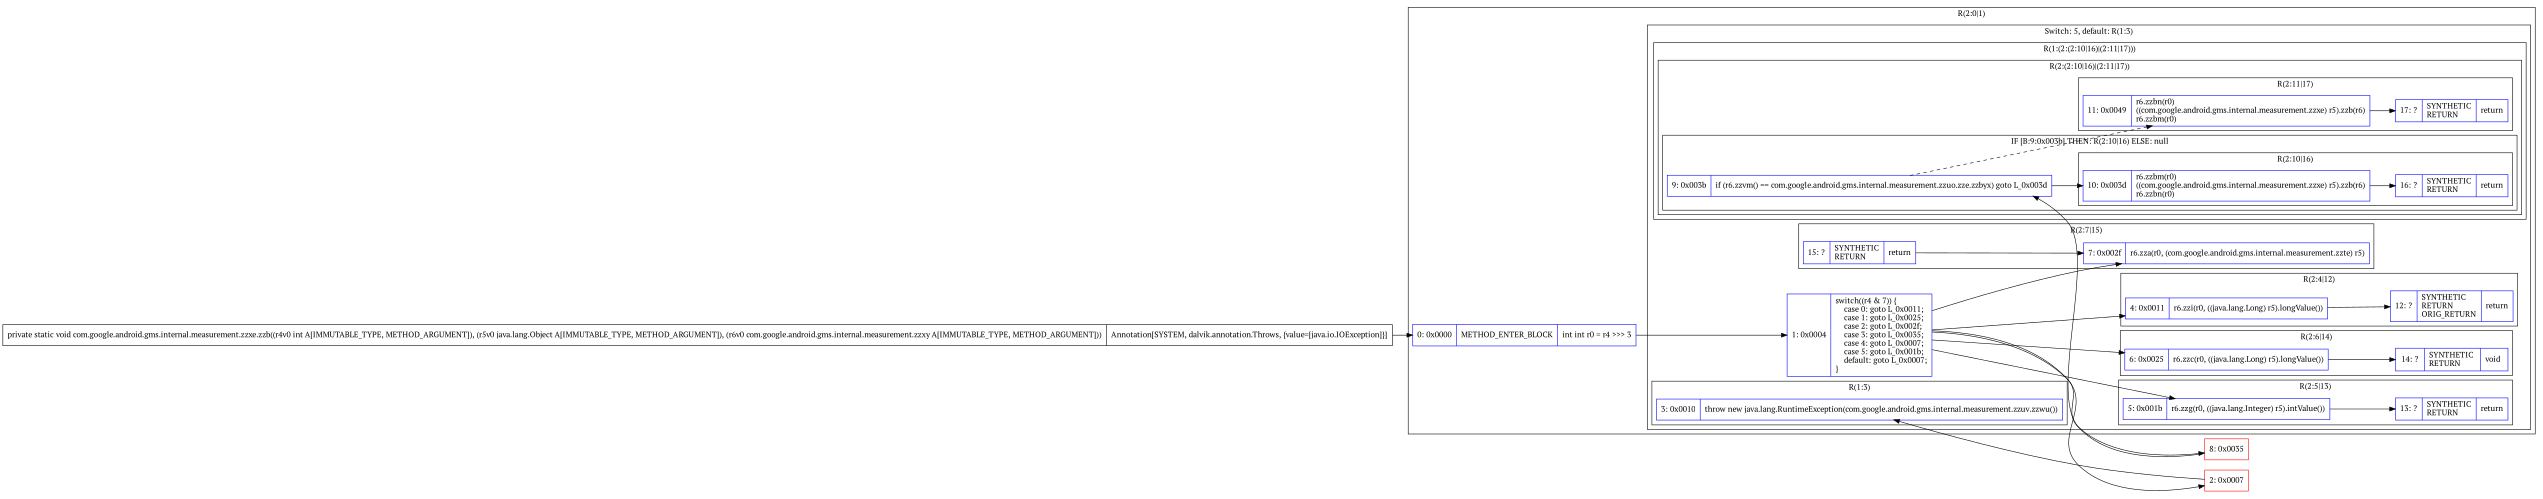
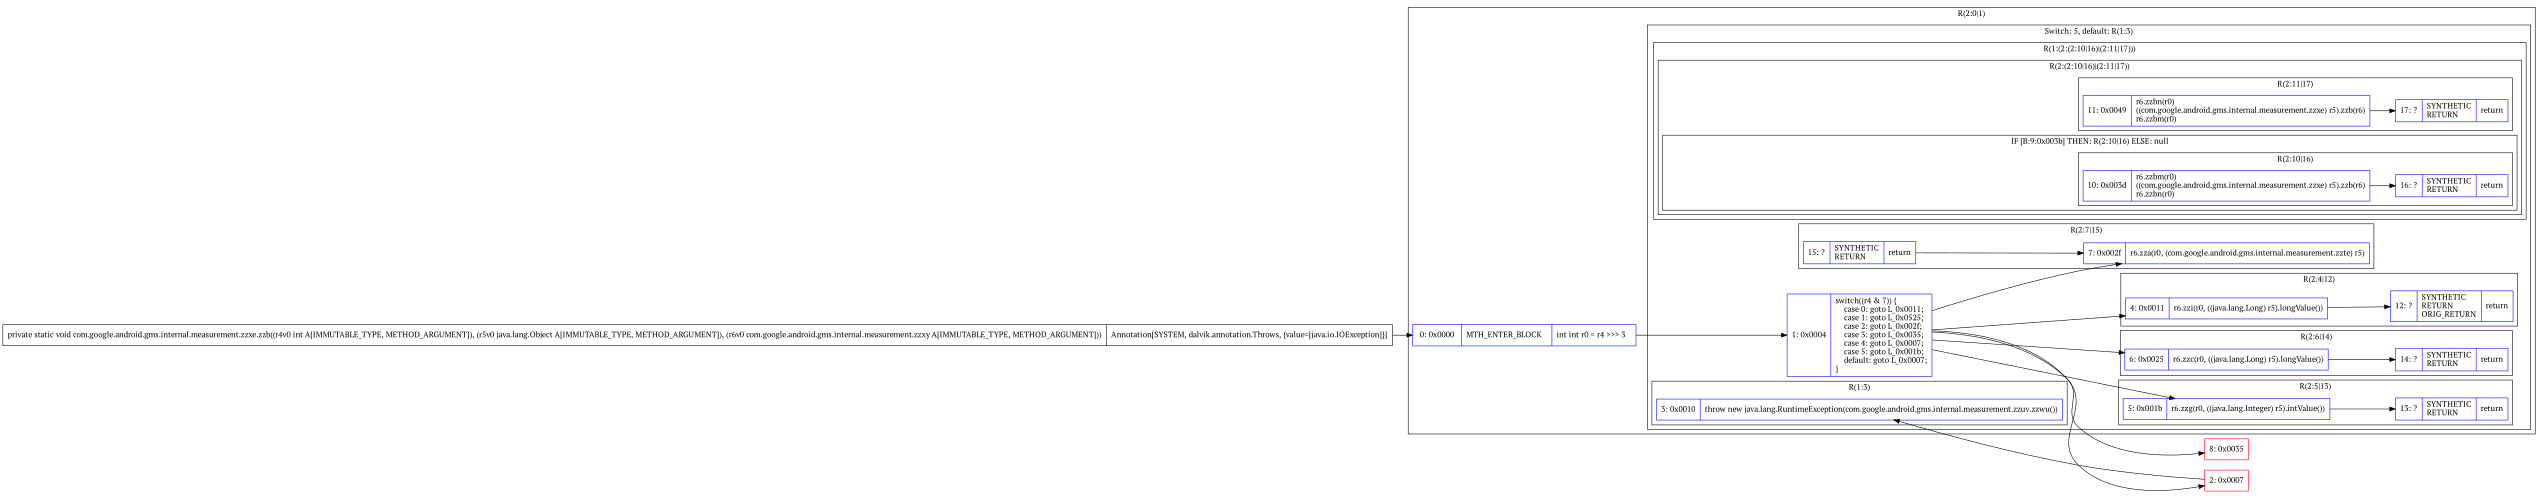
(1860, 186) -> none
(1880, 318) -> (1880, 318)
(1507, 335) -> (1504, 335)
(2493, 359) -> (2492, 359)
